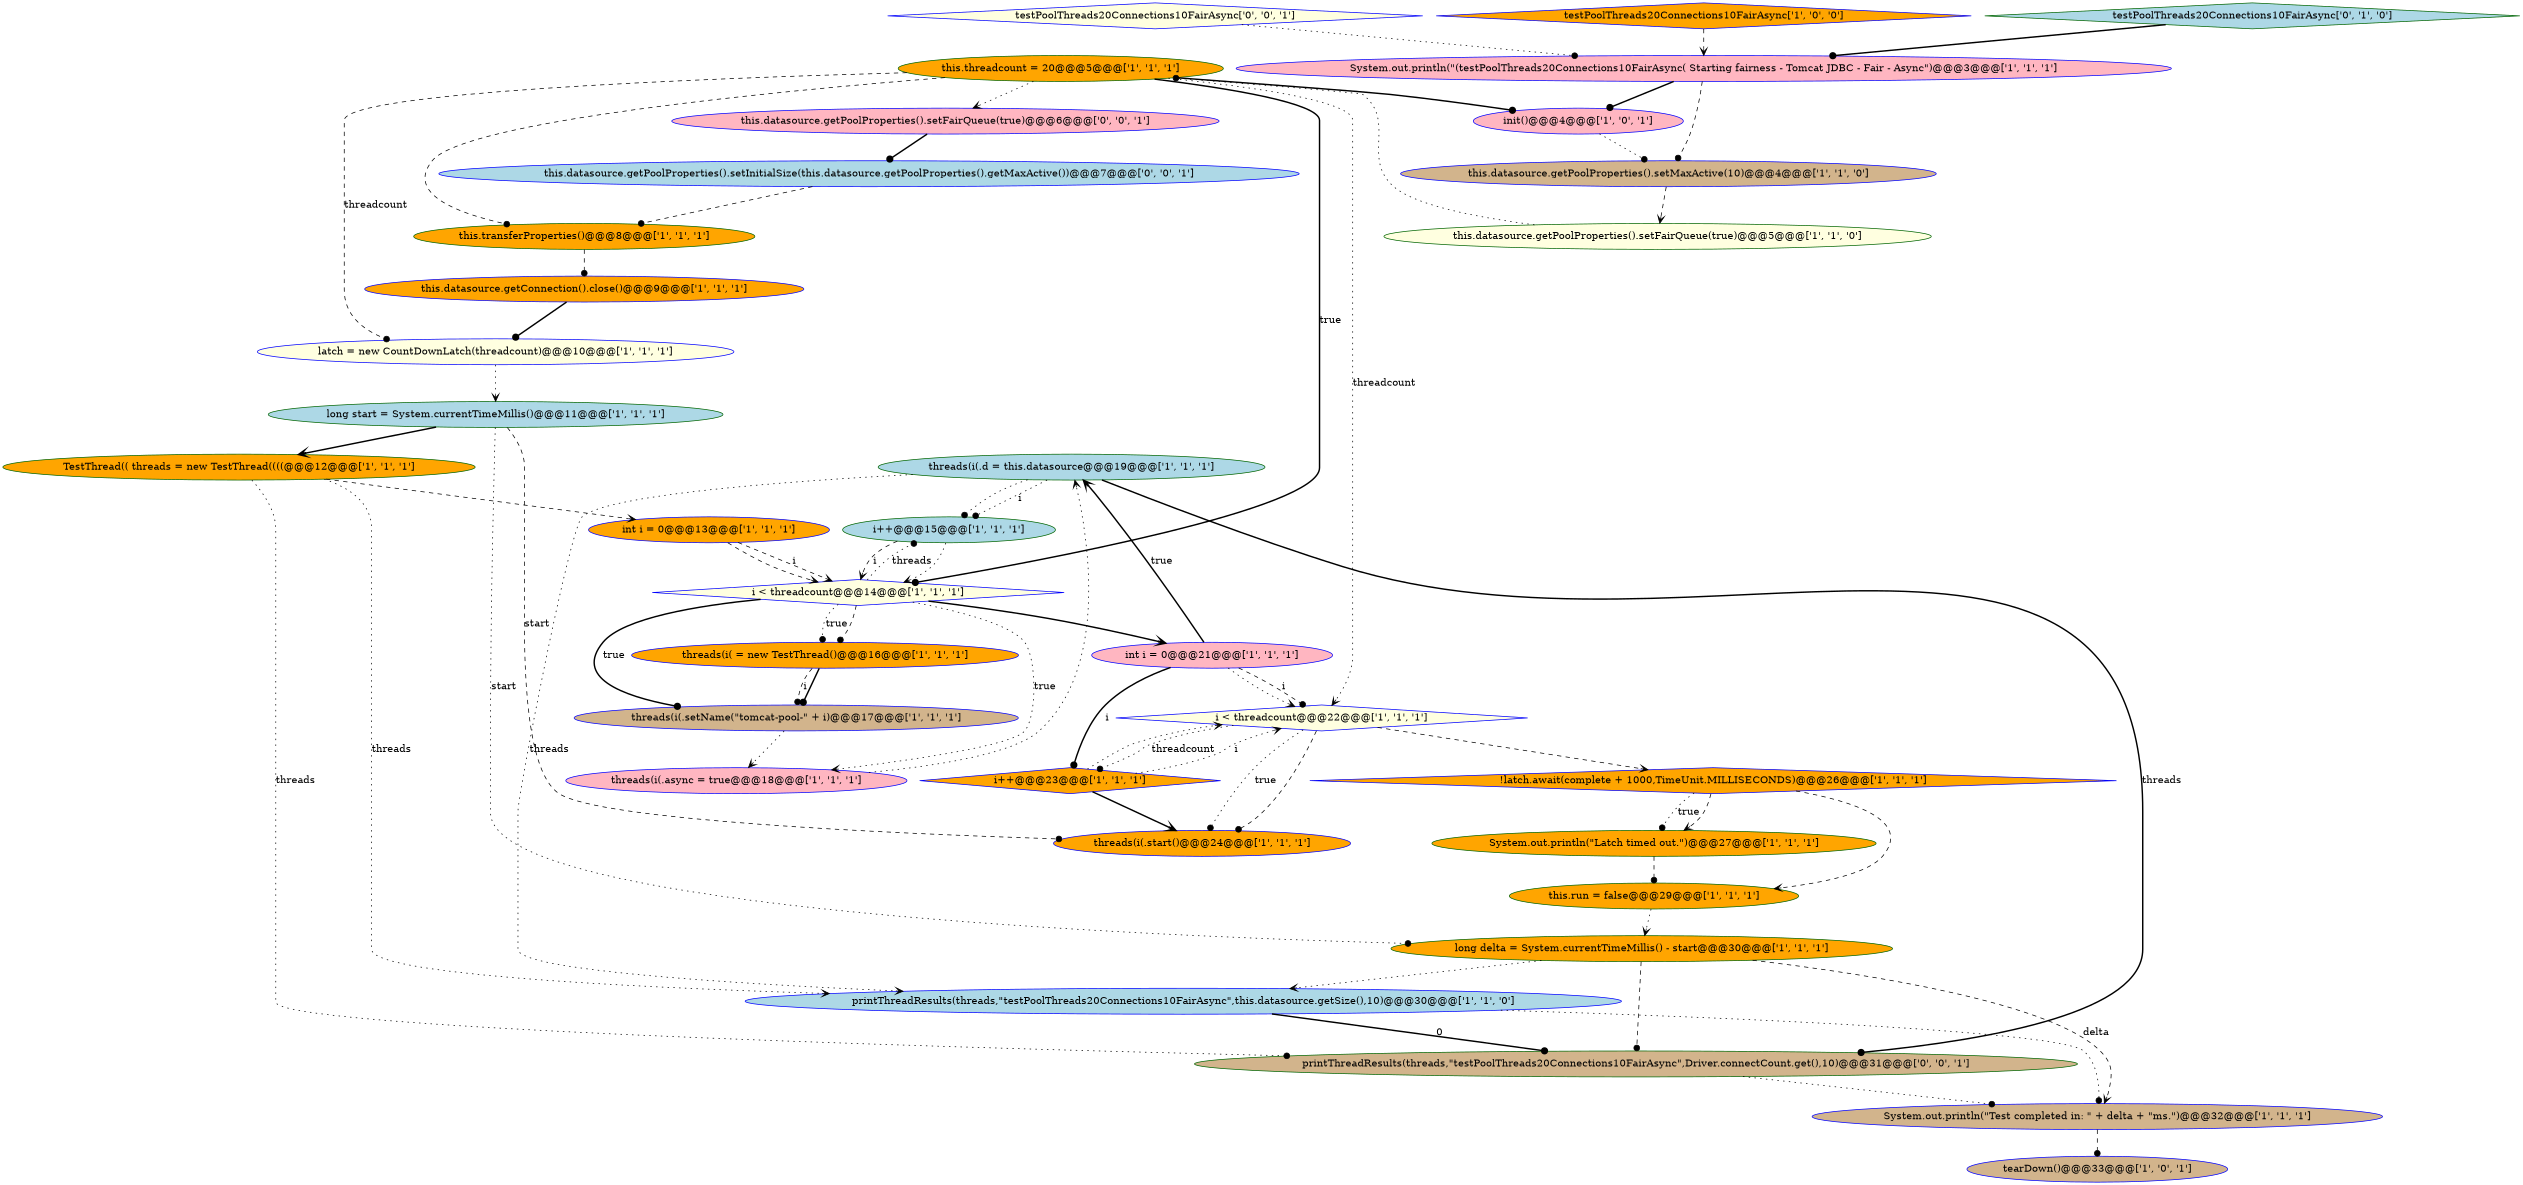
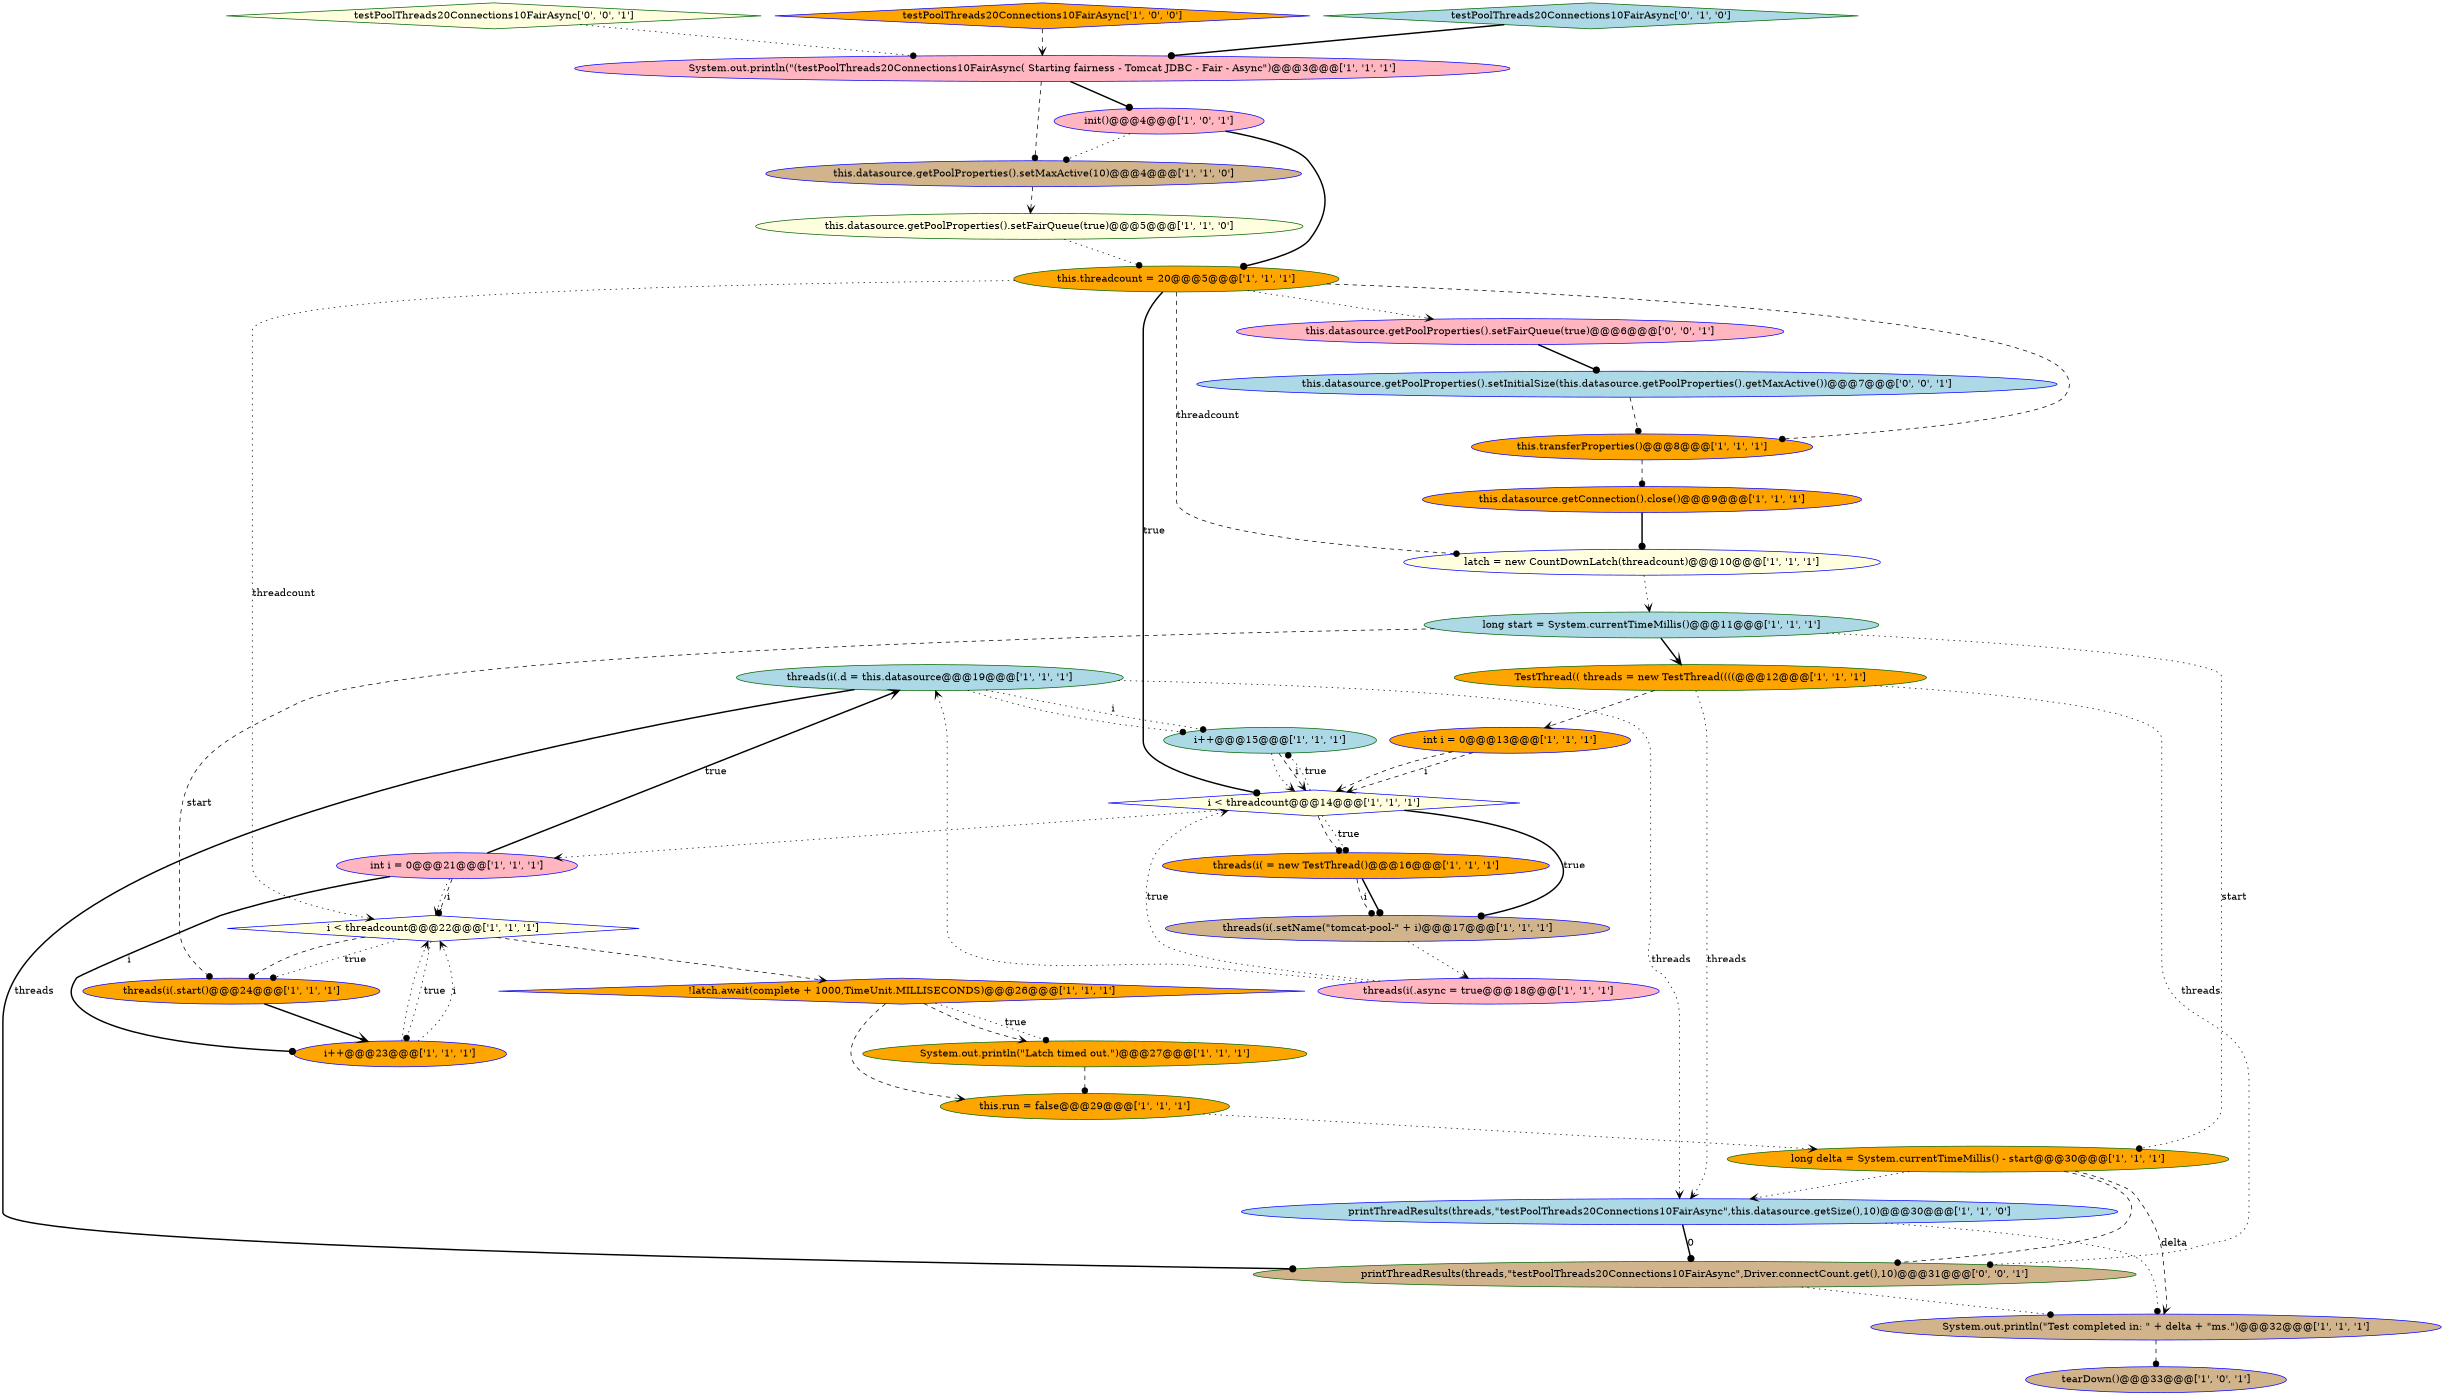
(1155, 16) -> (494, 16)
(1368, 92) -> (1324, 190)
(584, 236) -> (1642, 447)
(912, 561) -> (1316, 772)
(1044, 618) -> (892, 834)
(1029, 721) -> (1184, 952)
(1183, 749) -> (435, 991)
(1070, 781) -> (400, 1054)
(1131, 810) -> (313, 1021)
